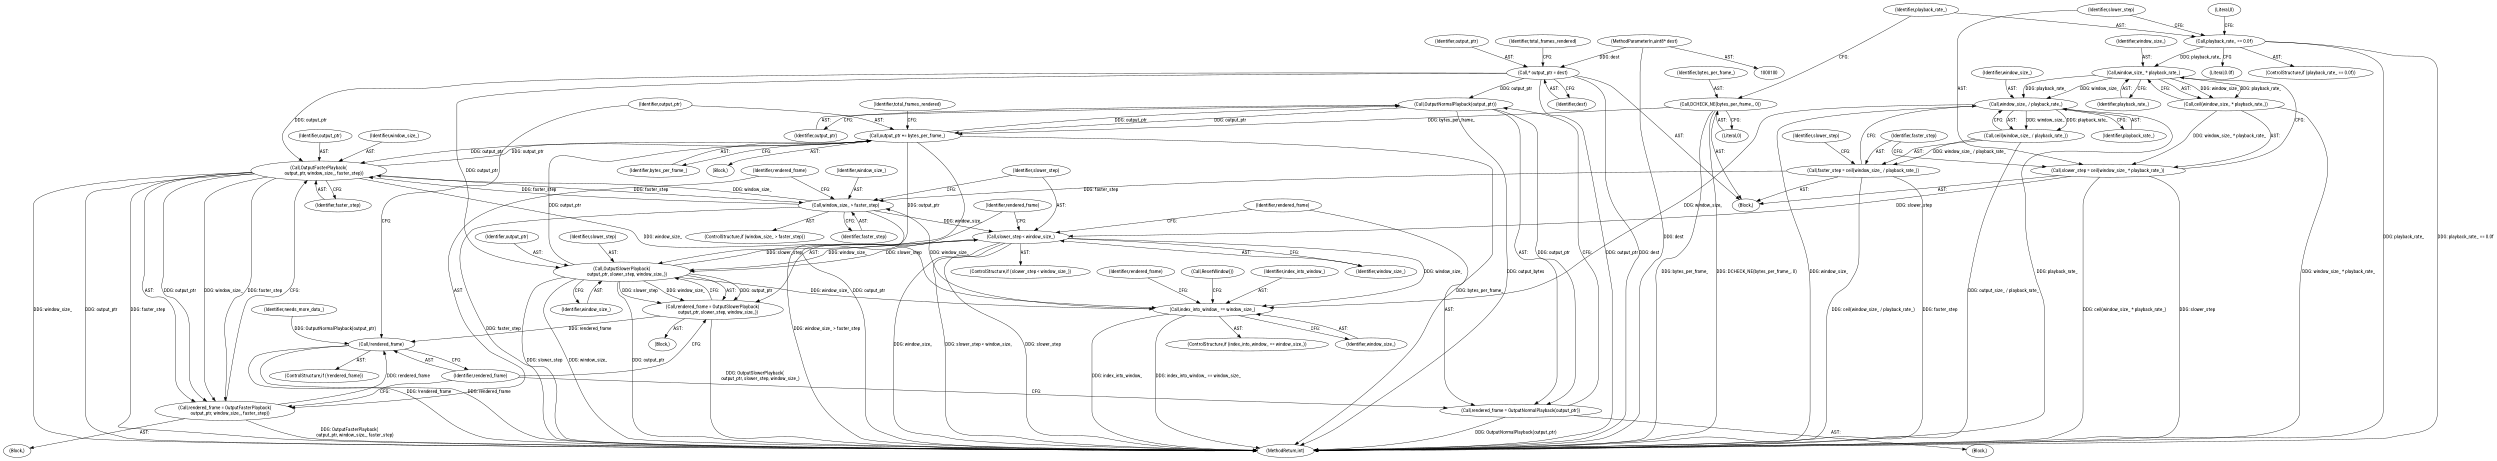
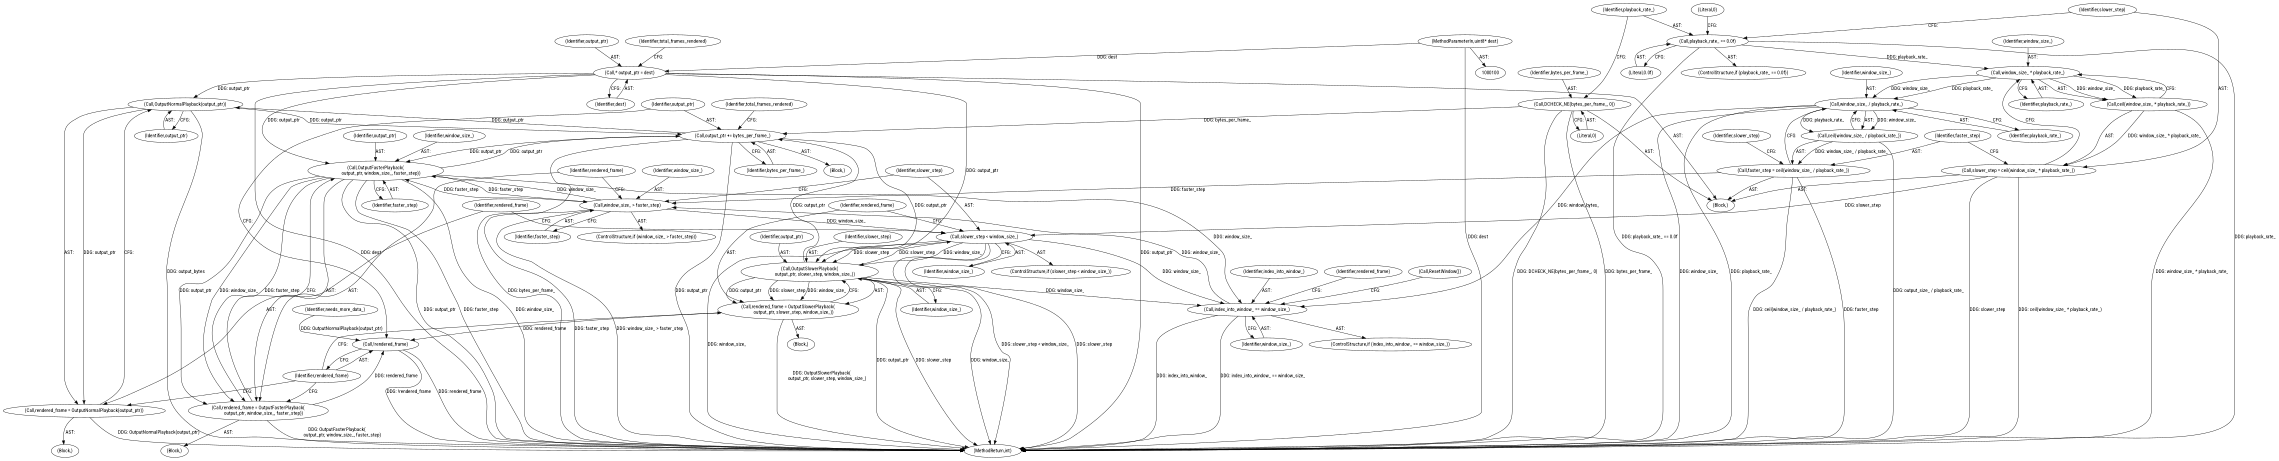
none -> (1645, 49)
(1703, 205) -> (1579, 205)
(324, 376) -> none
